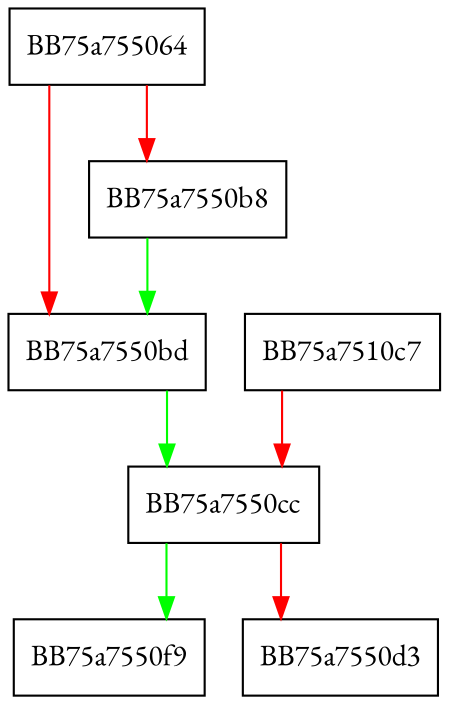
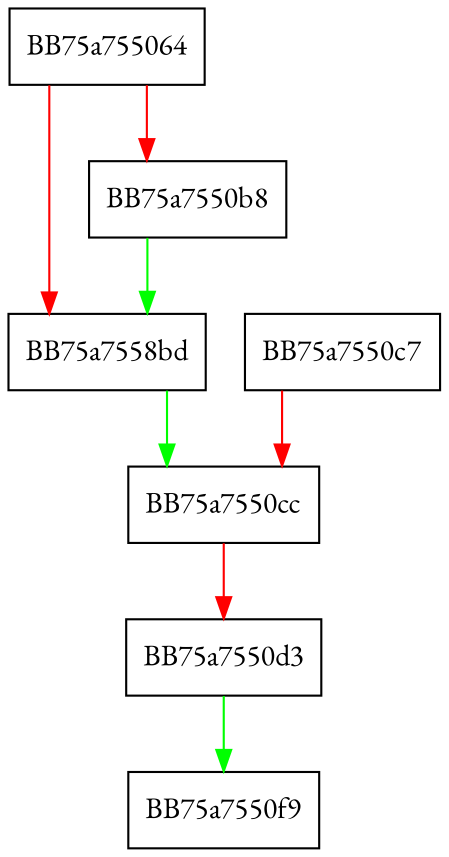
(107, 352) -> (107, 352)
(343, 352) -> (343, 352)
(166, 570) -> (224, 723)
